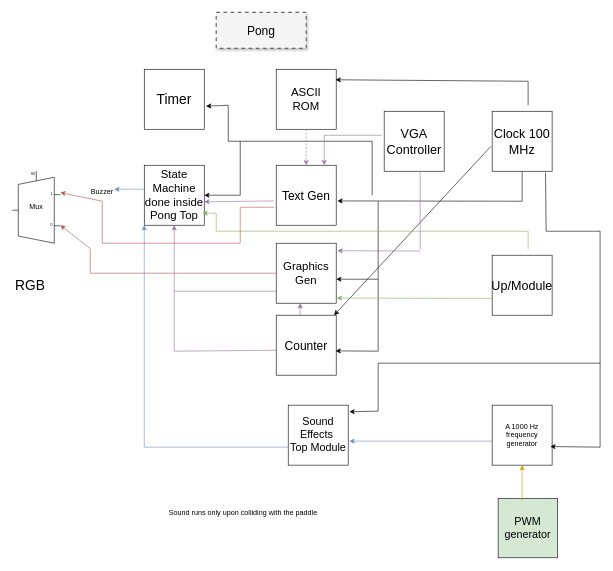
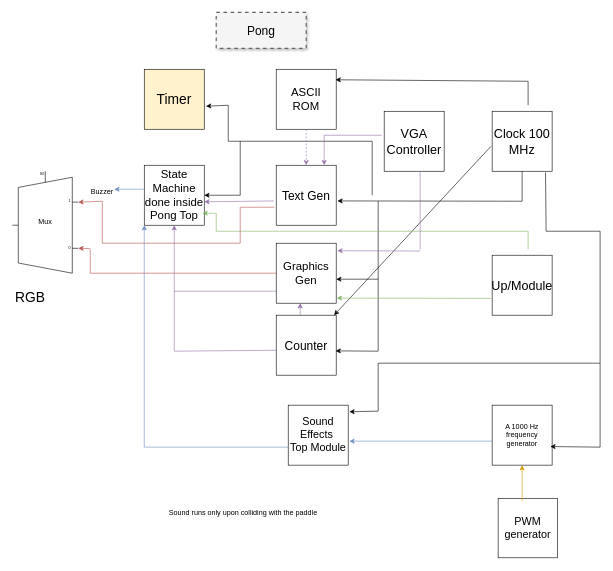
(174, 99) -> (174, 99)
(36, 207) -> (45, 222)
(30, 285) -> (30, 297)
(528, 528) -> (528, 528)
